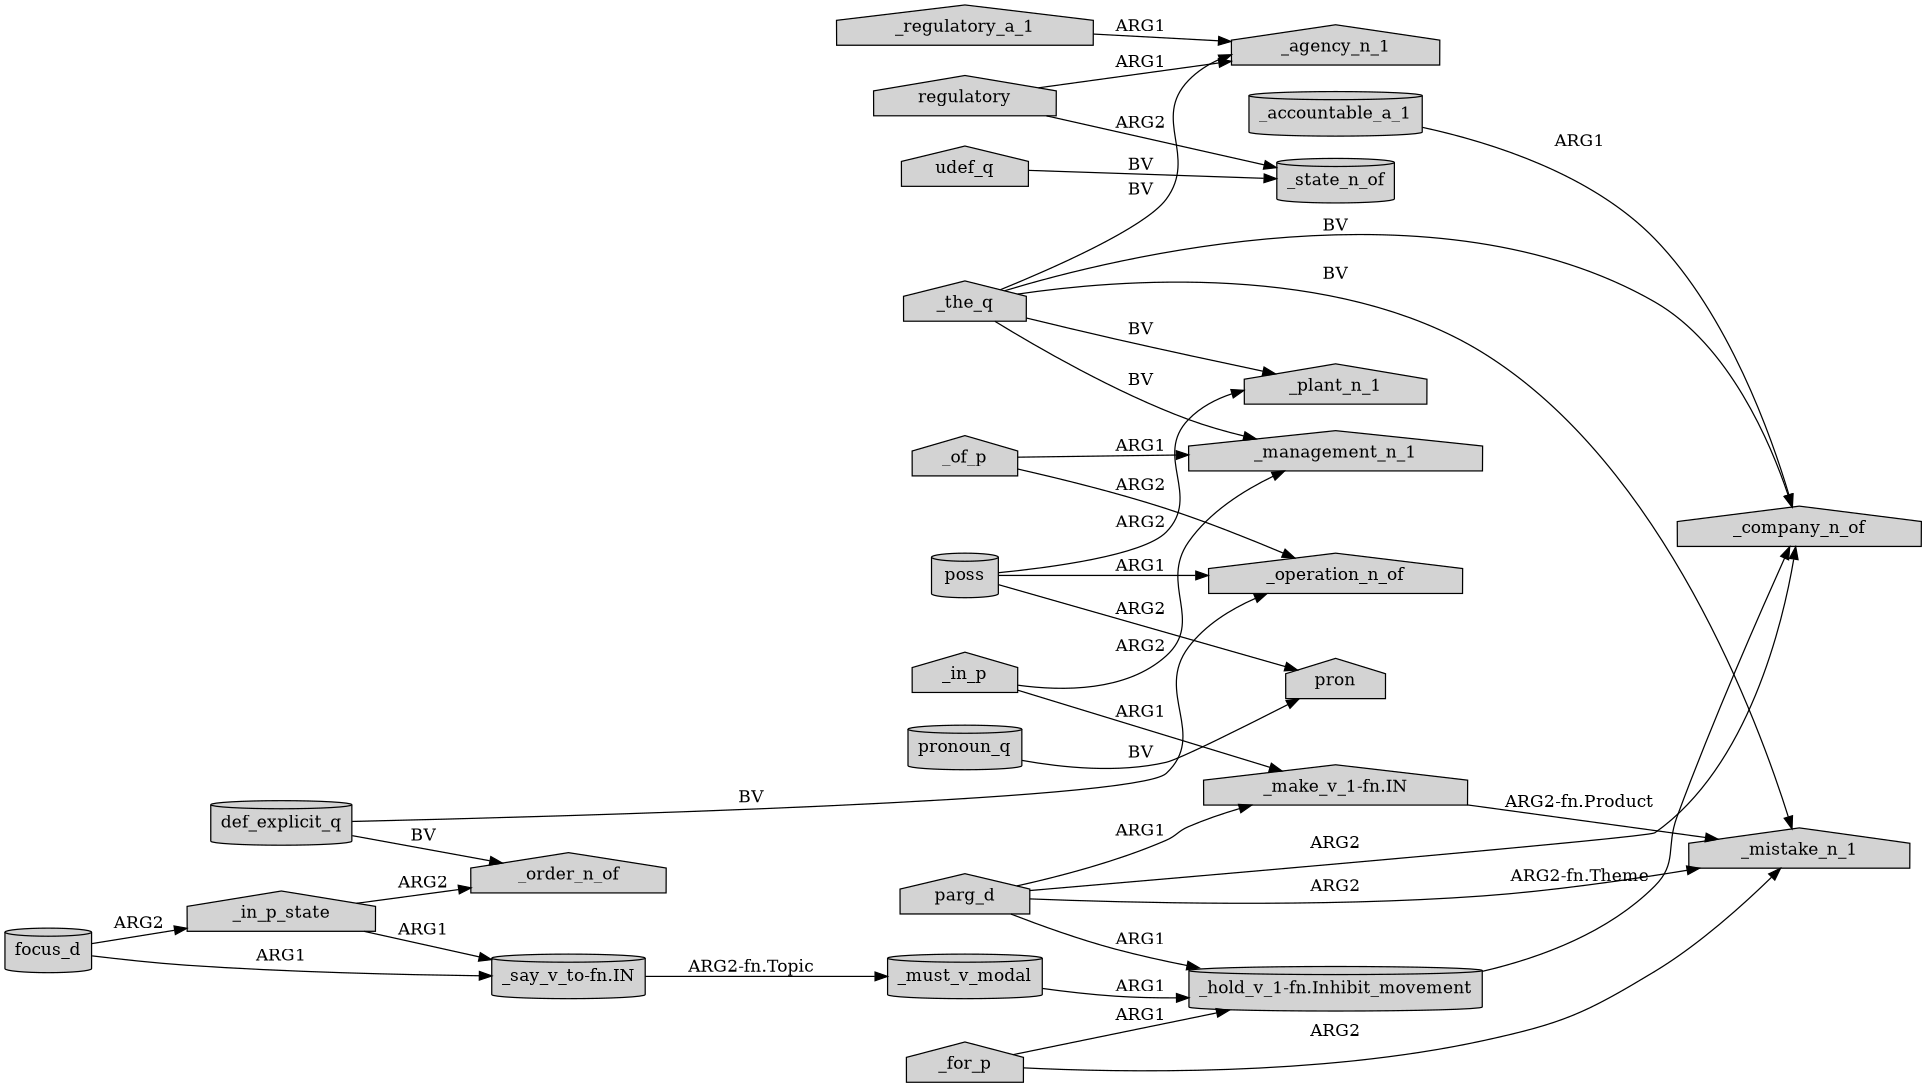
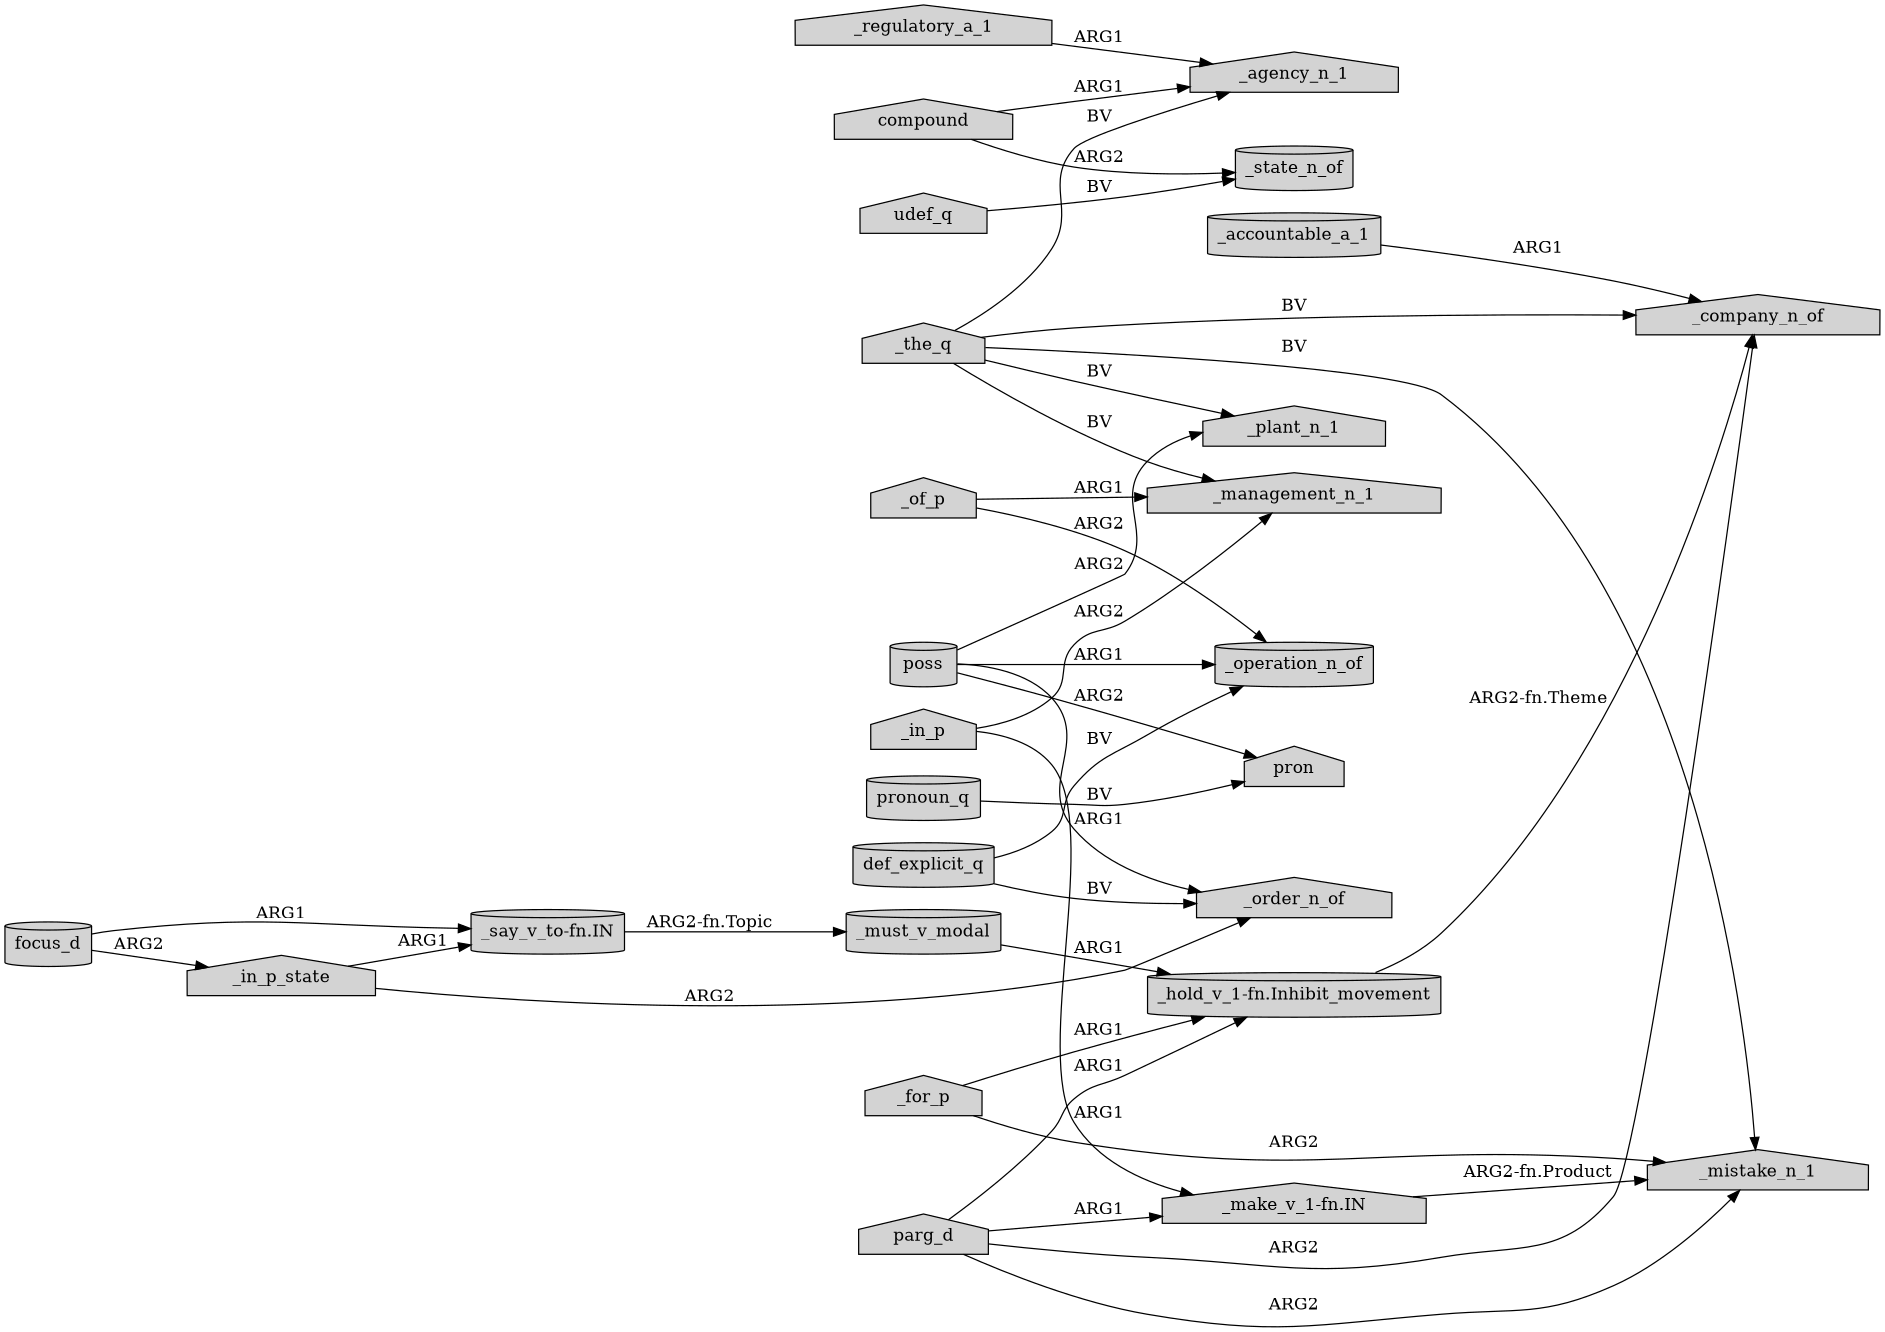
(965, 98) -> (924, 121)
(1336, 575) -> (1294, 665)
none -> (1062, 768)
